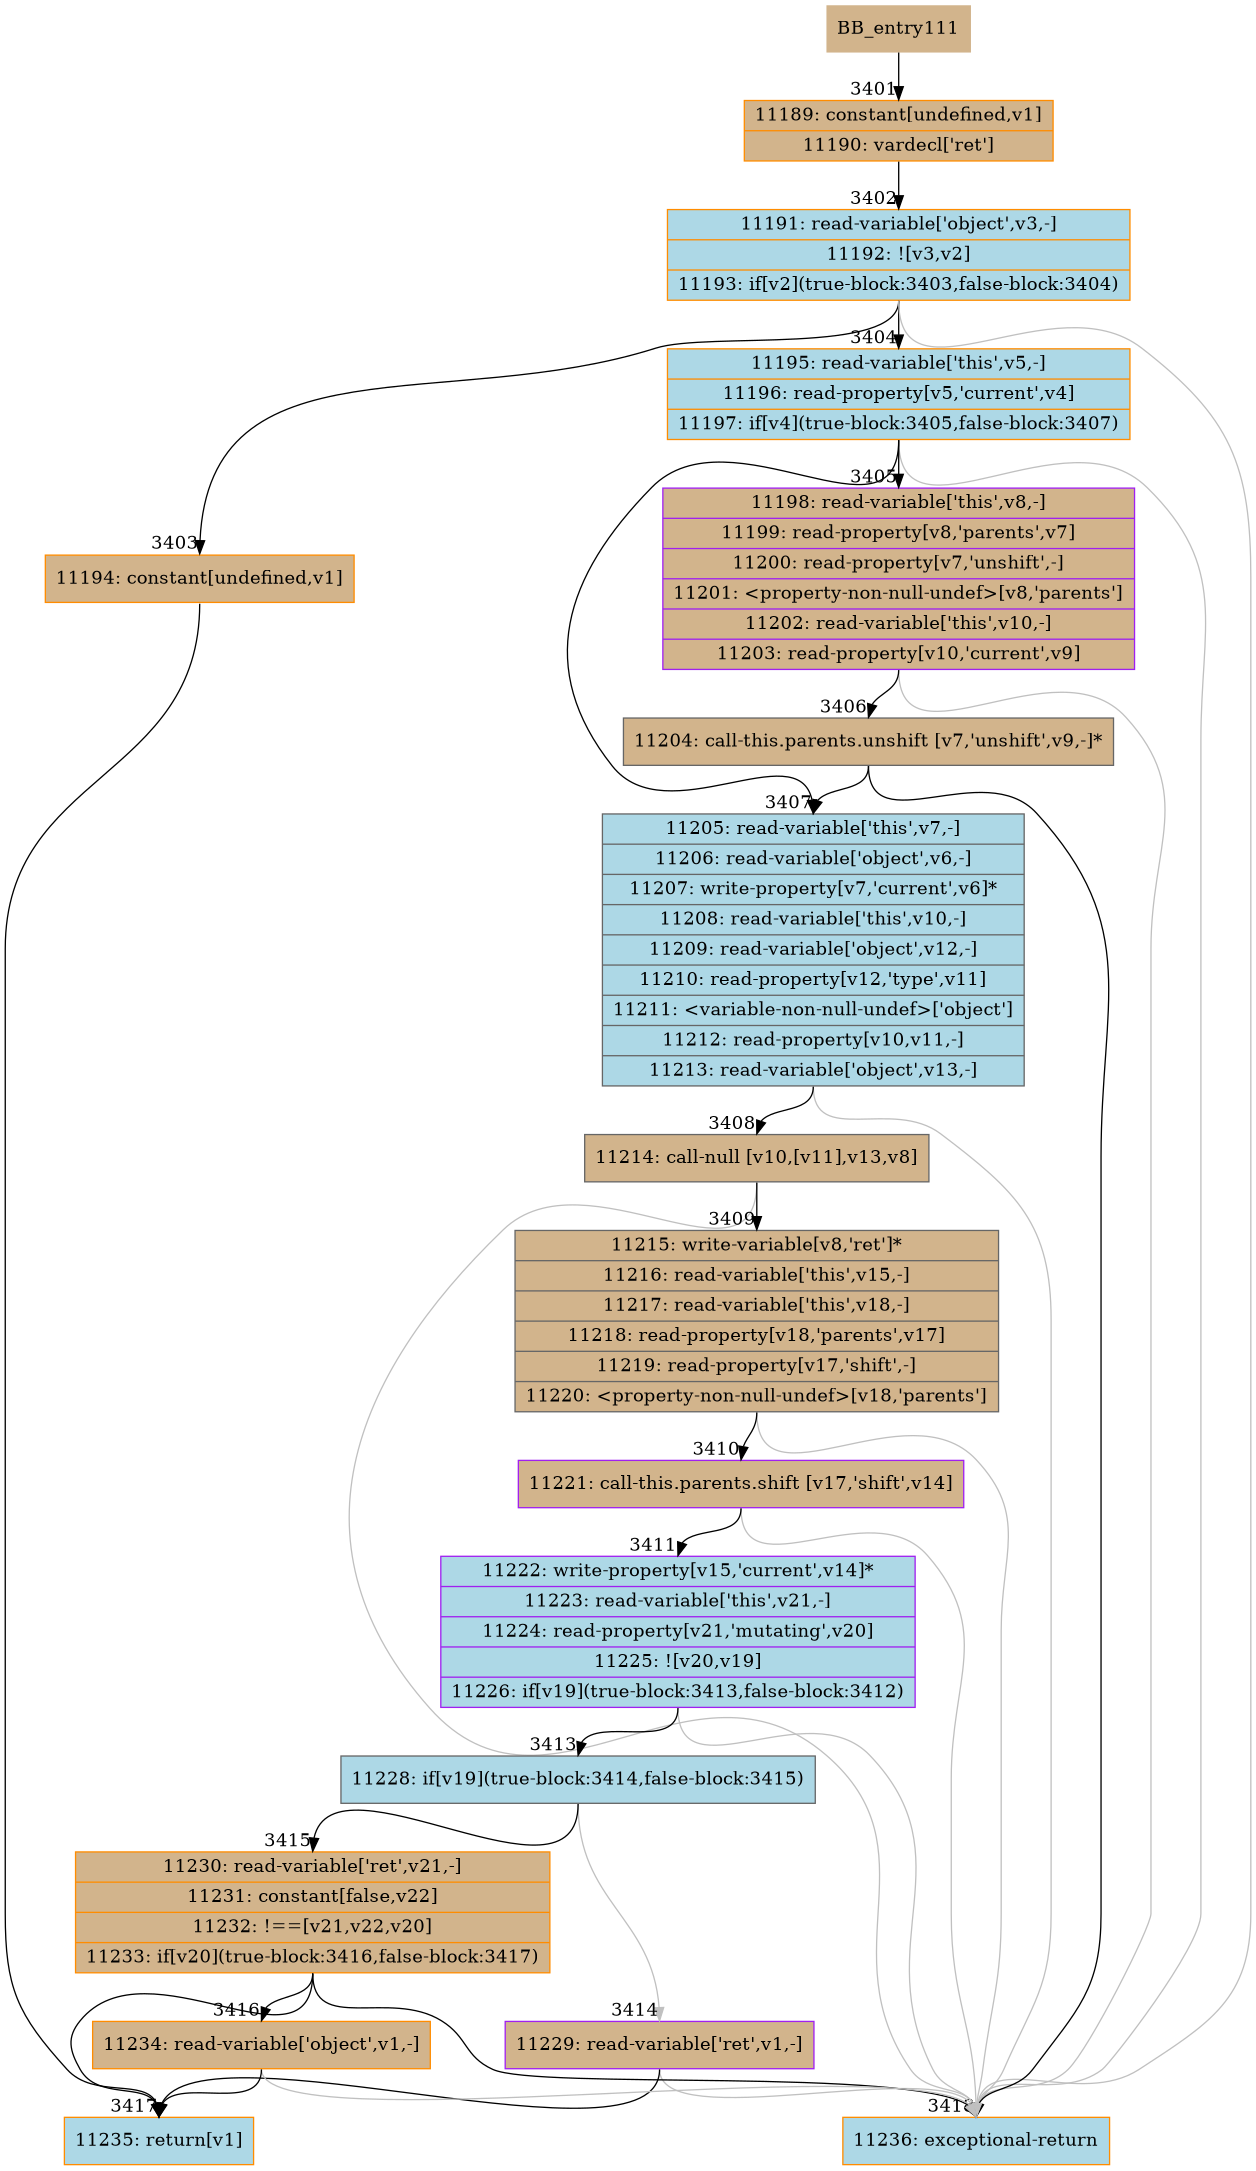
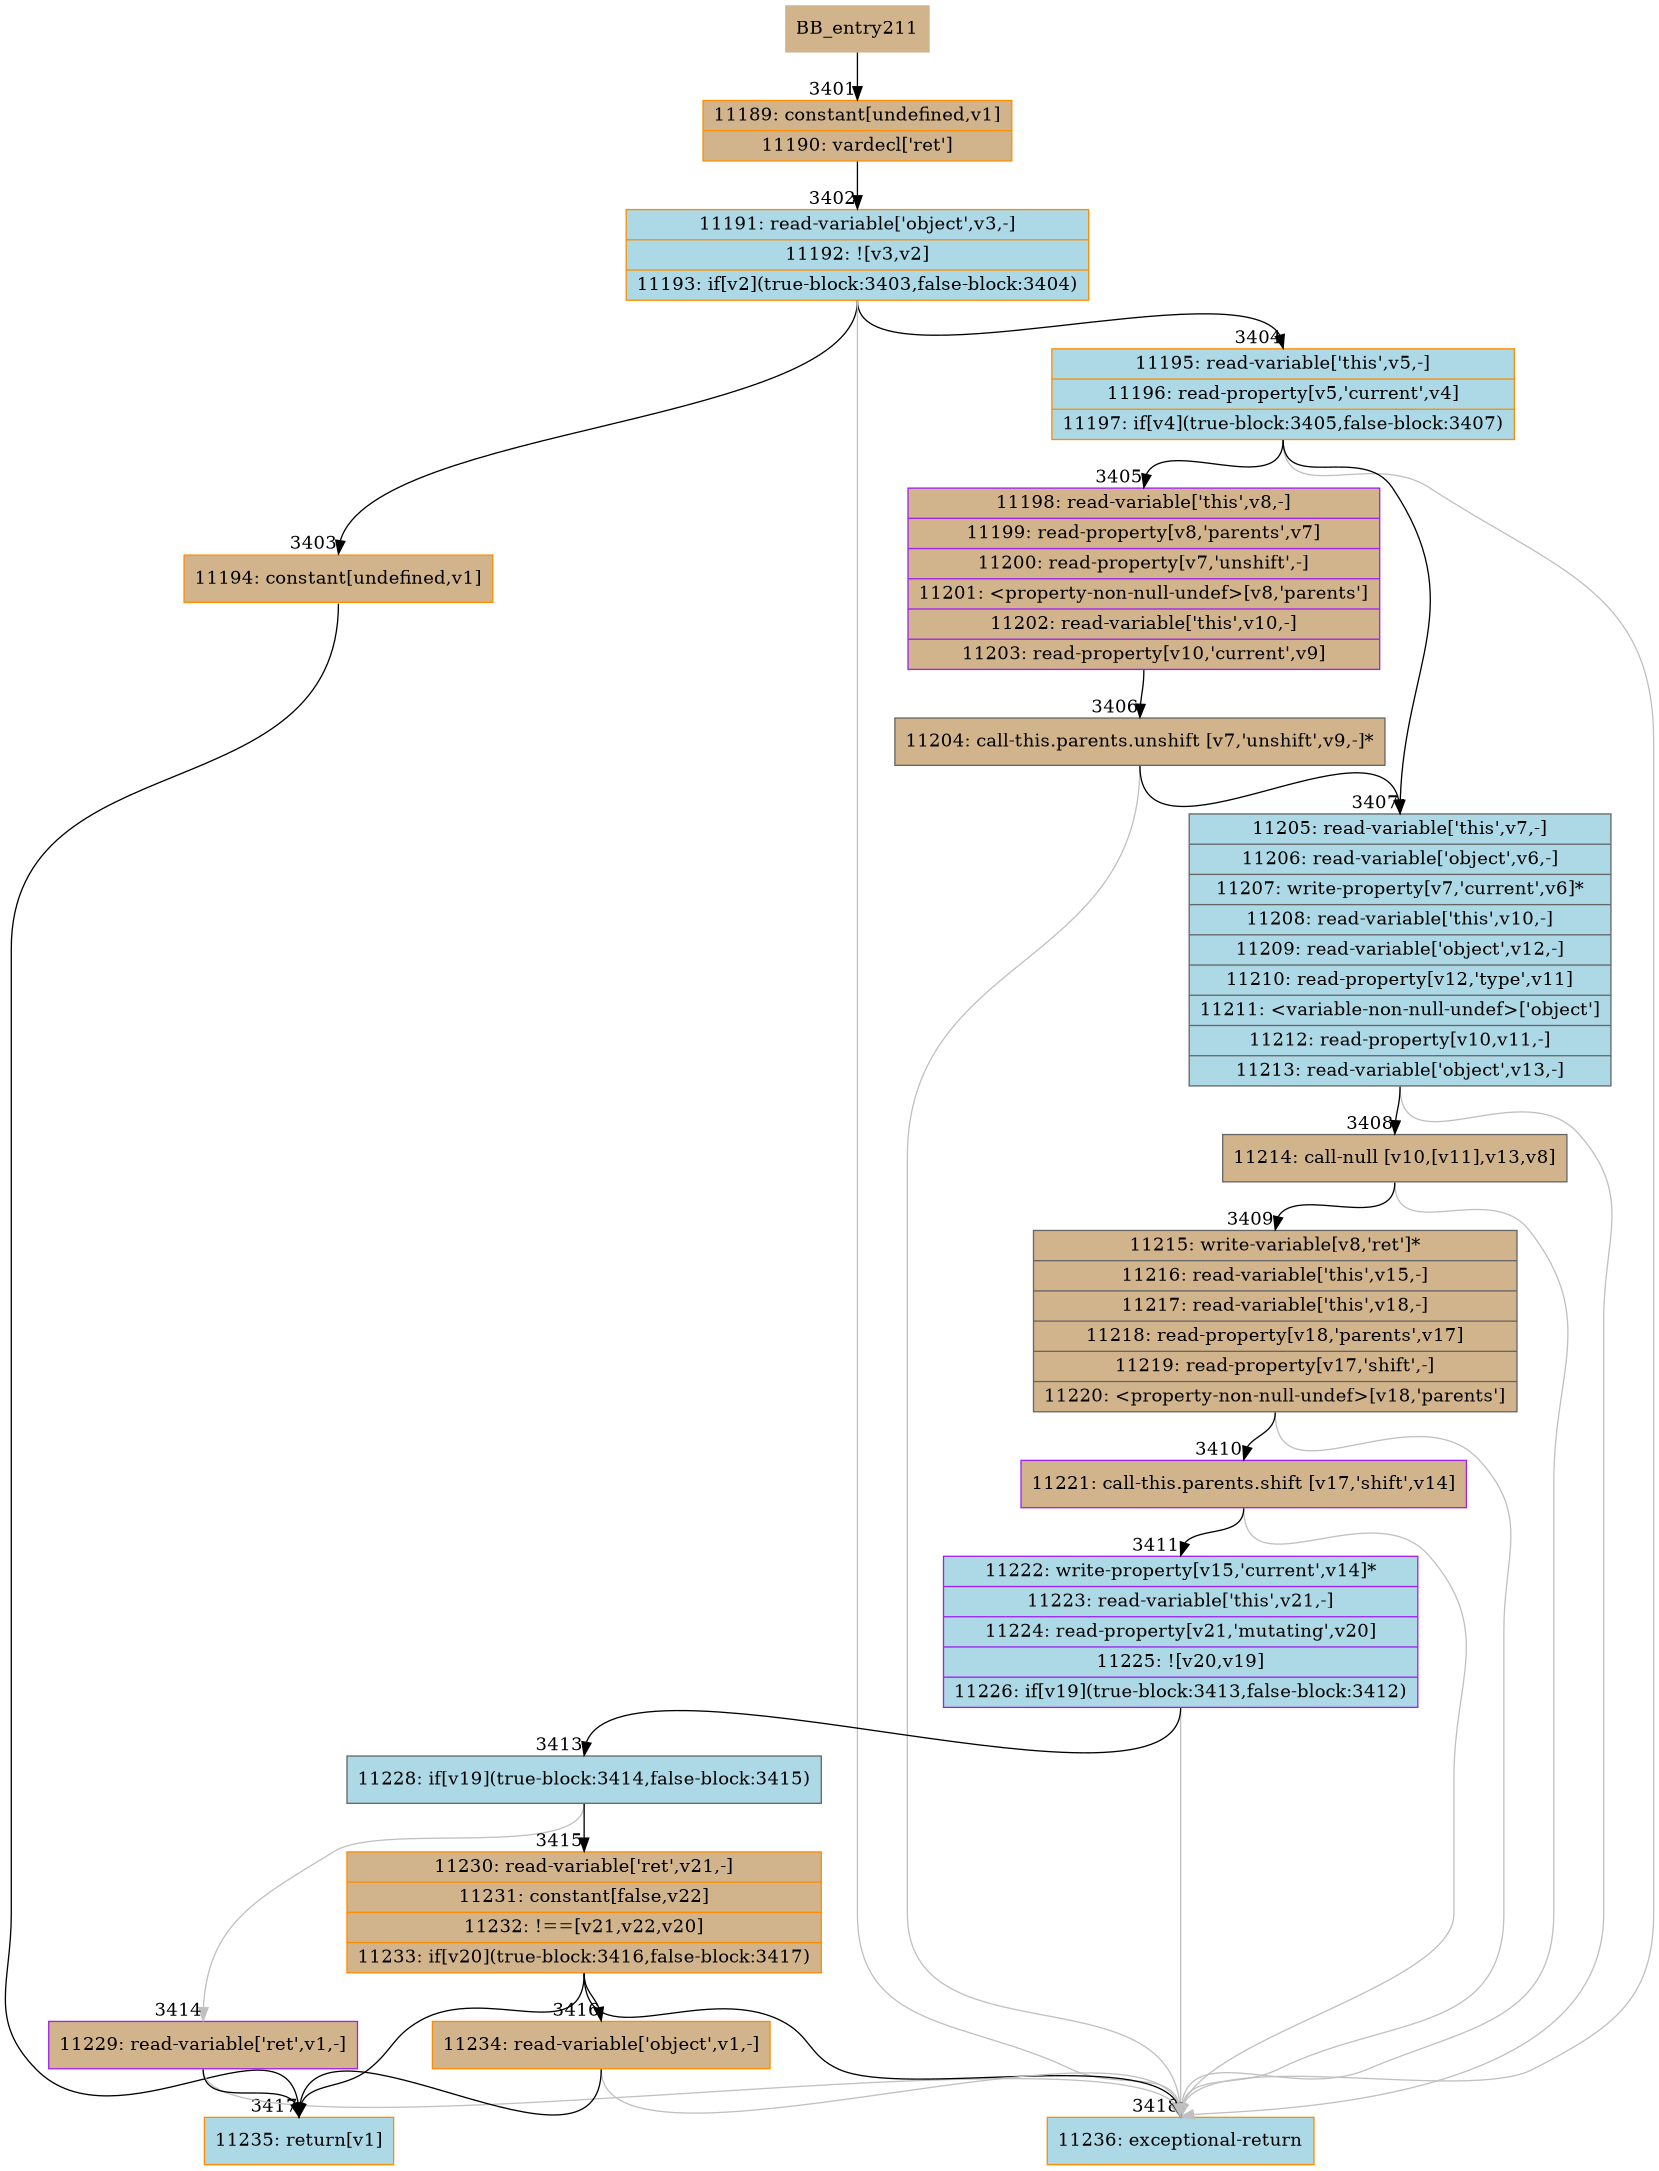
(899, 29) -> (857, 29)
(1151, 1318) -> none
(1101, 1376) -> (907, 1480)
